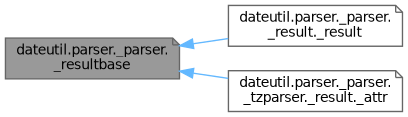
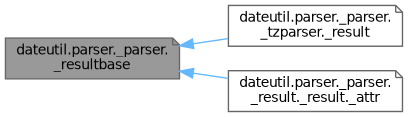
(315, 26) -> (315, 26)
(315, 91) -> (315, 91)
